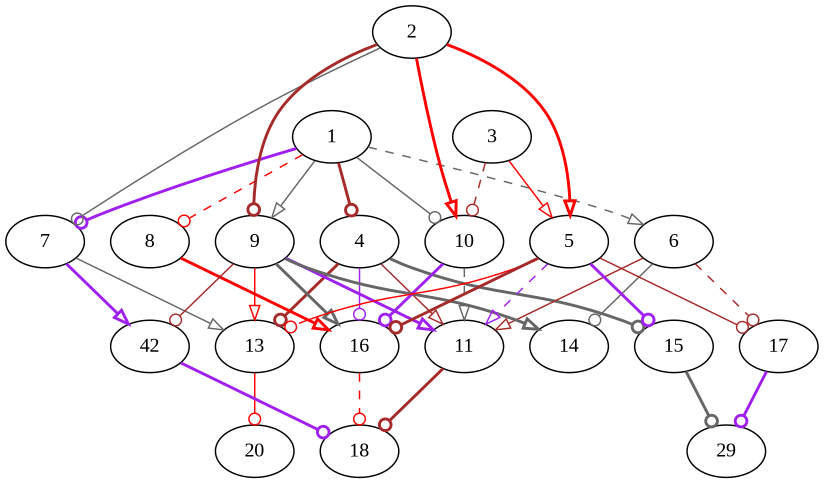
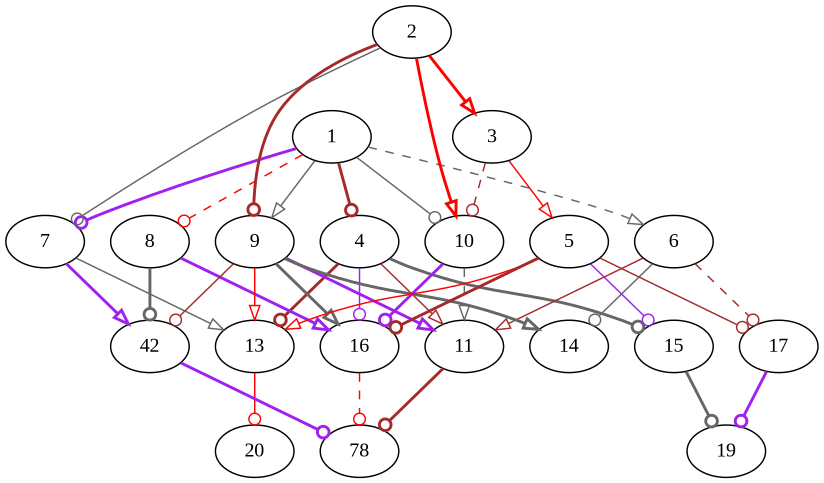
(537, 101) -> (447, 79)
none -> (150, 284)
(525, 286) -> none
(614, 287) -> (614, 287)
(245, 289) -> (245, 289)
(438, 289) -> (438, 289)
(360, 451) -> (360, 451)
(726, 451) -> (726, 451)
